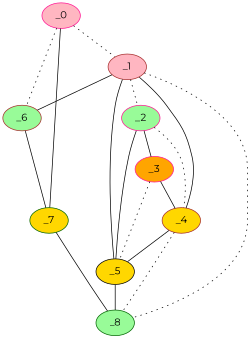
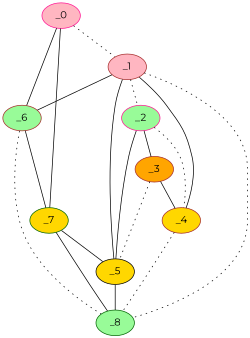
(42, 67) -> (42, 67)
(154, 169) -> (154, 169)
none -> (26, 238)
(148, 246) -> (82, 246)
